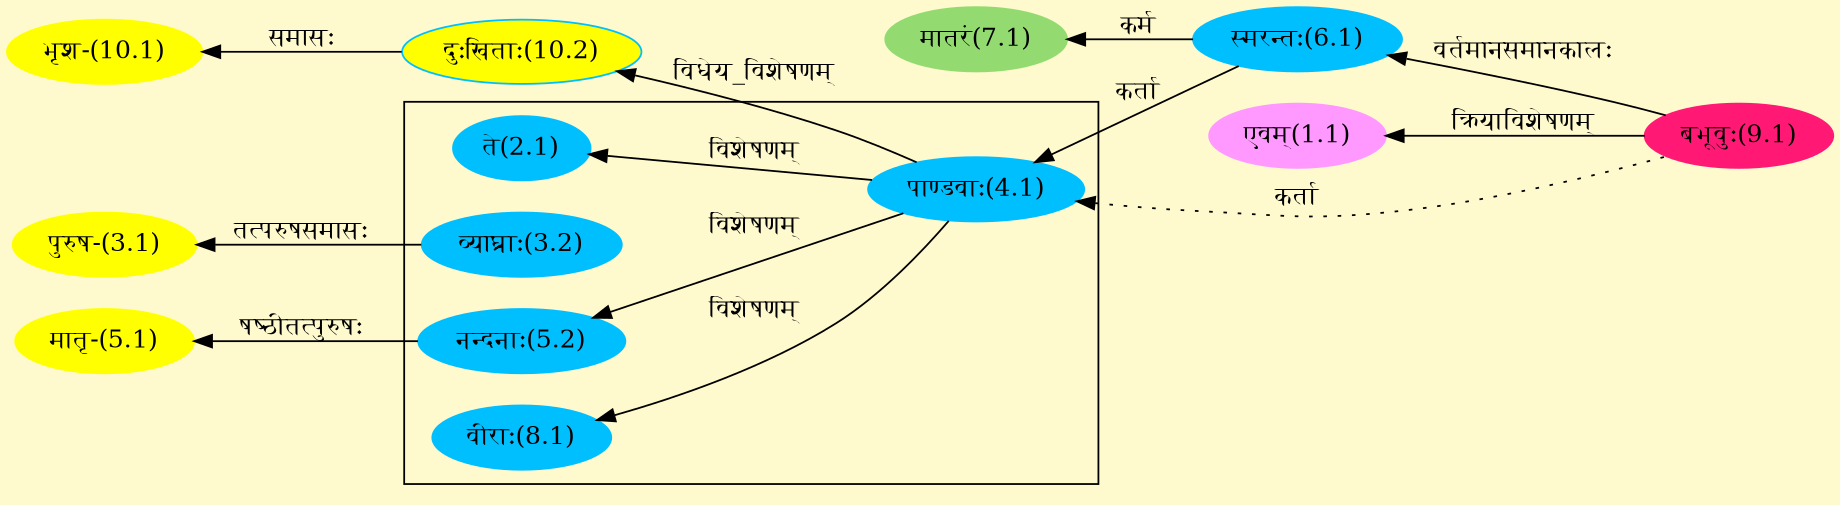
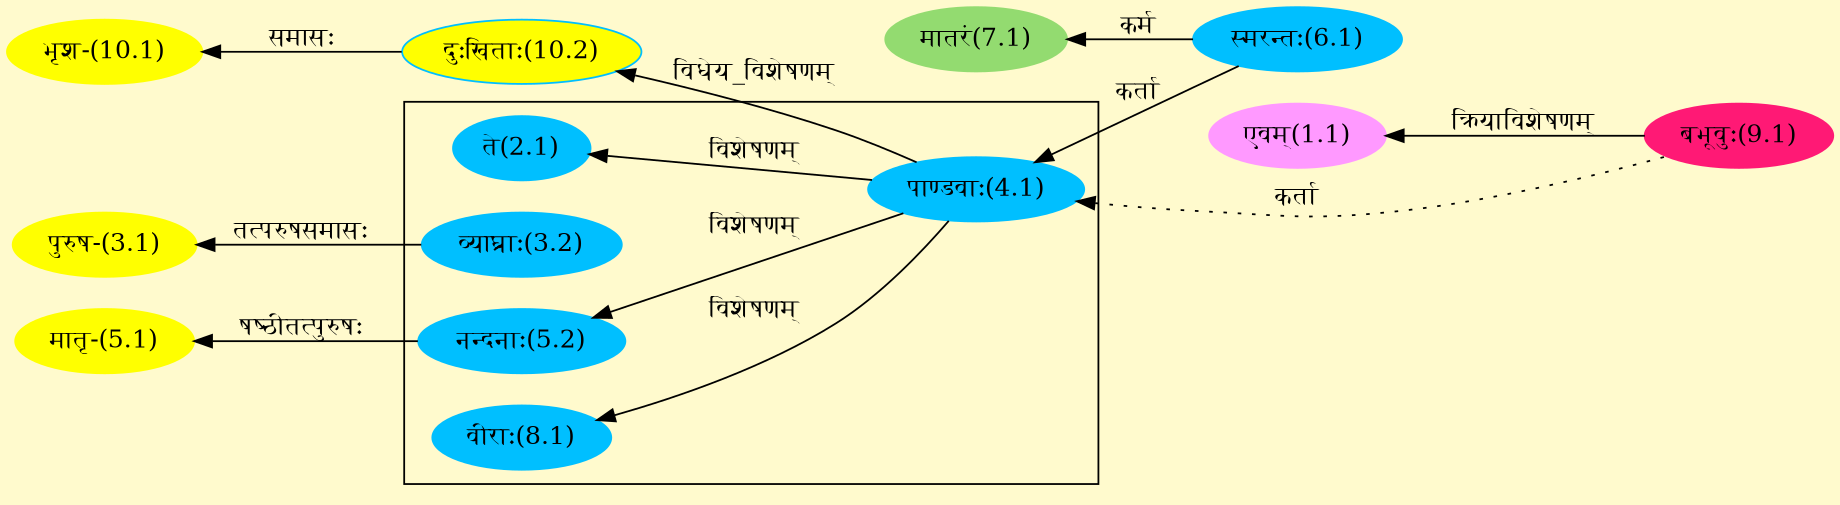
(1537, 85) -> none
